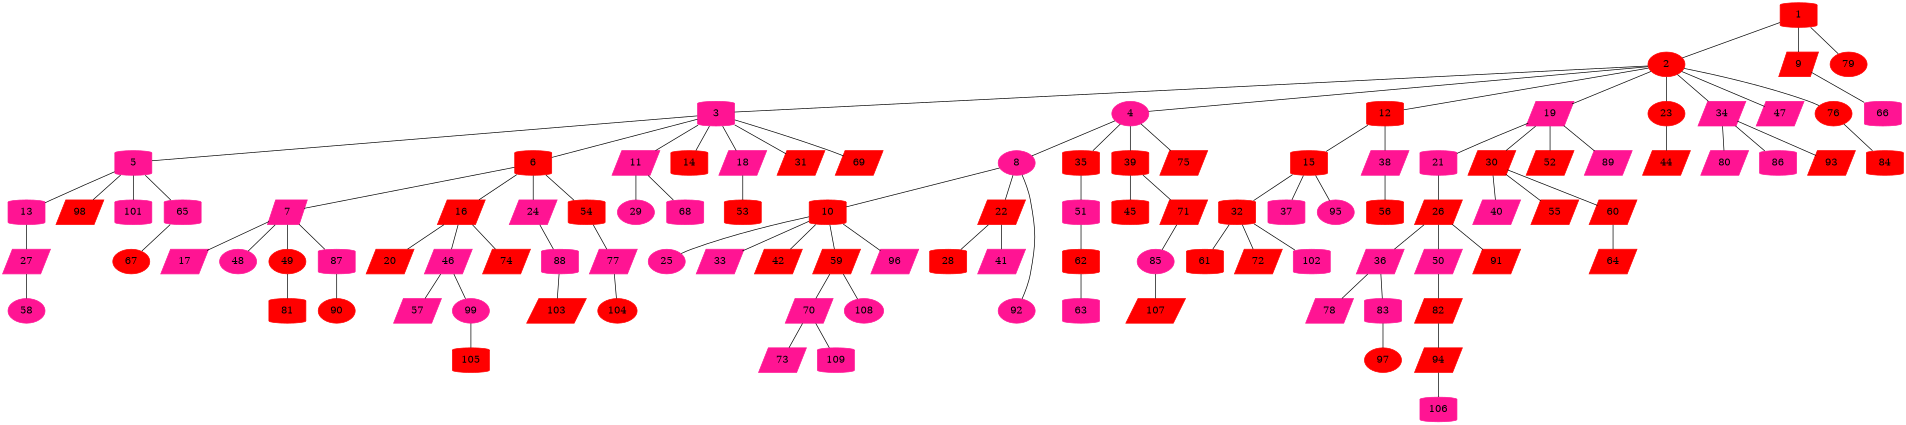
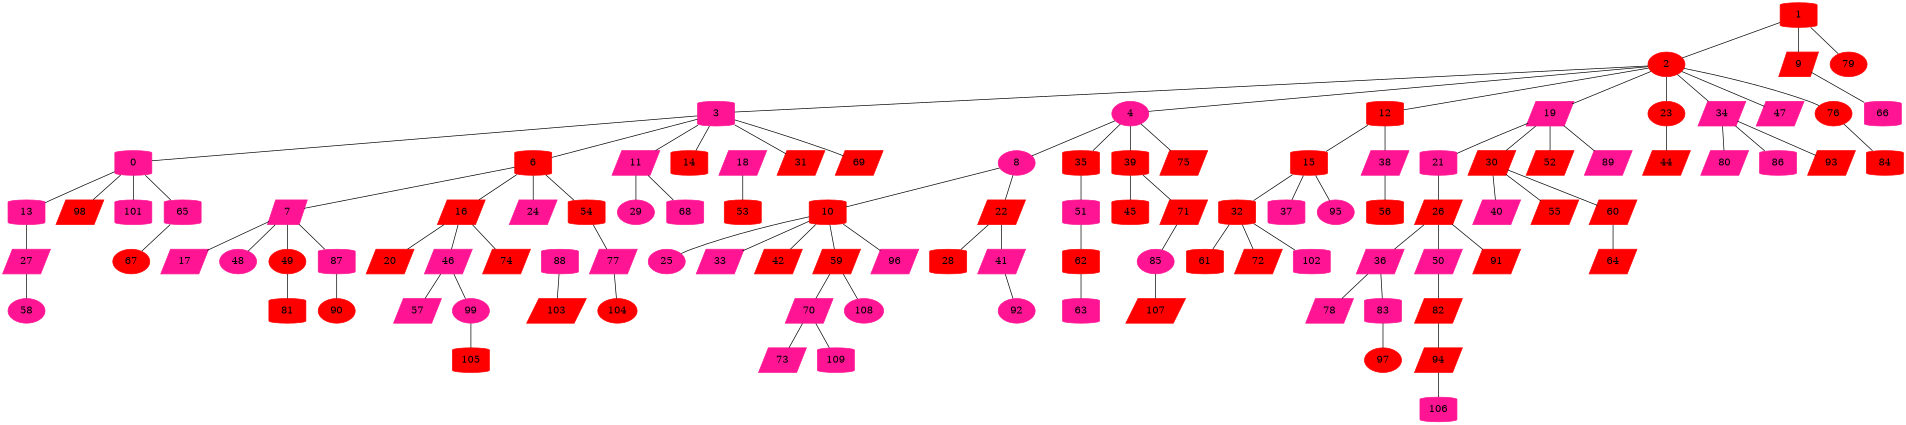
(729, 138) -> none
(133, 163) -> (133, 163)
(547, 237) -> none
(1035, 237) -> (1009, 286)
